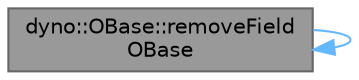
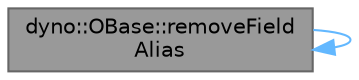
(161, 40) -> (161, 40)
